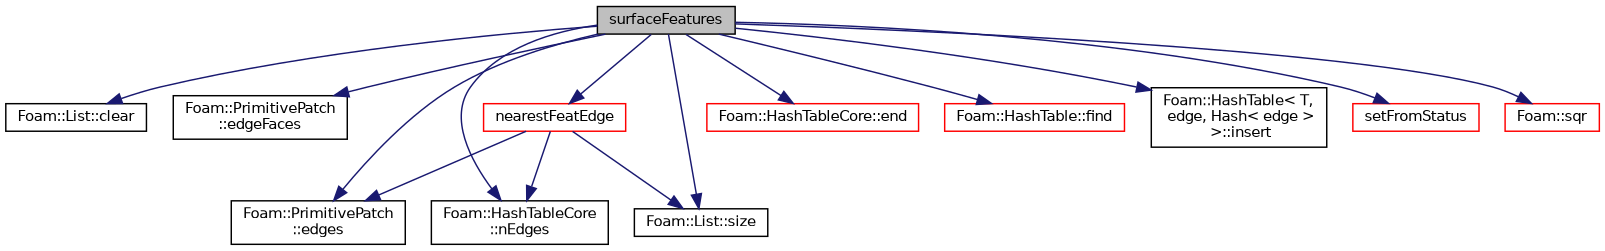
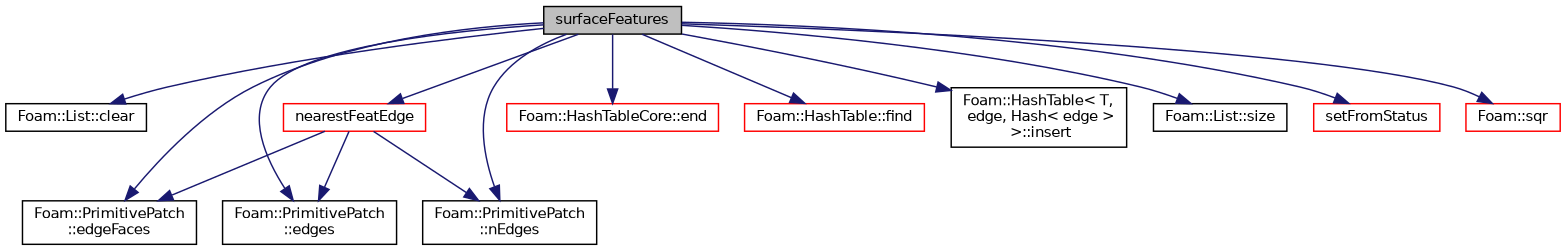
(622, 166) -> (249, 163)
(520, 223) -> (510, 223)
